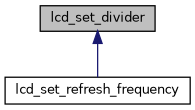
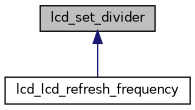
(98, 91) -> (98, 91)
